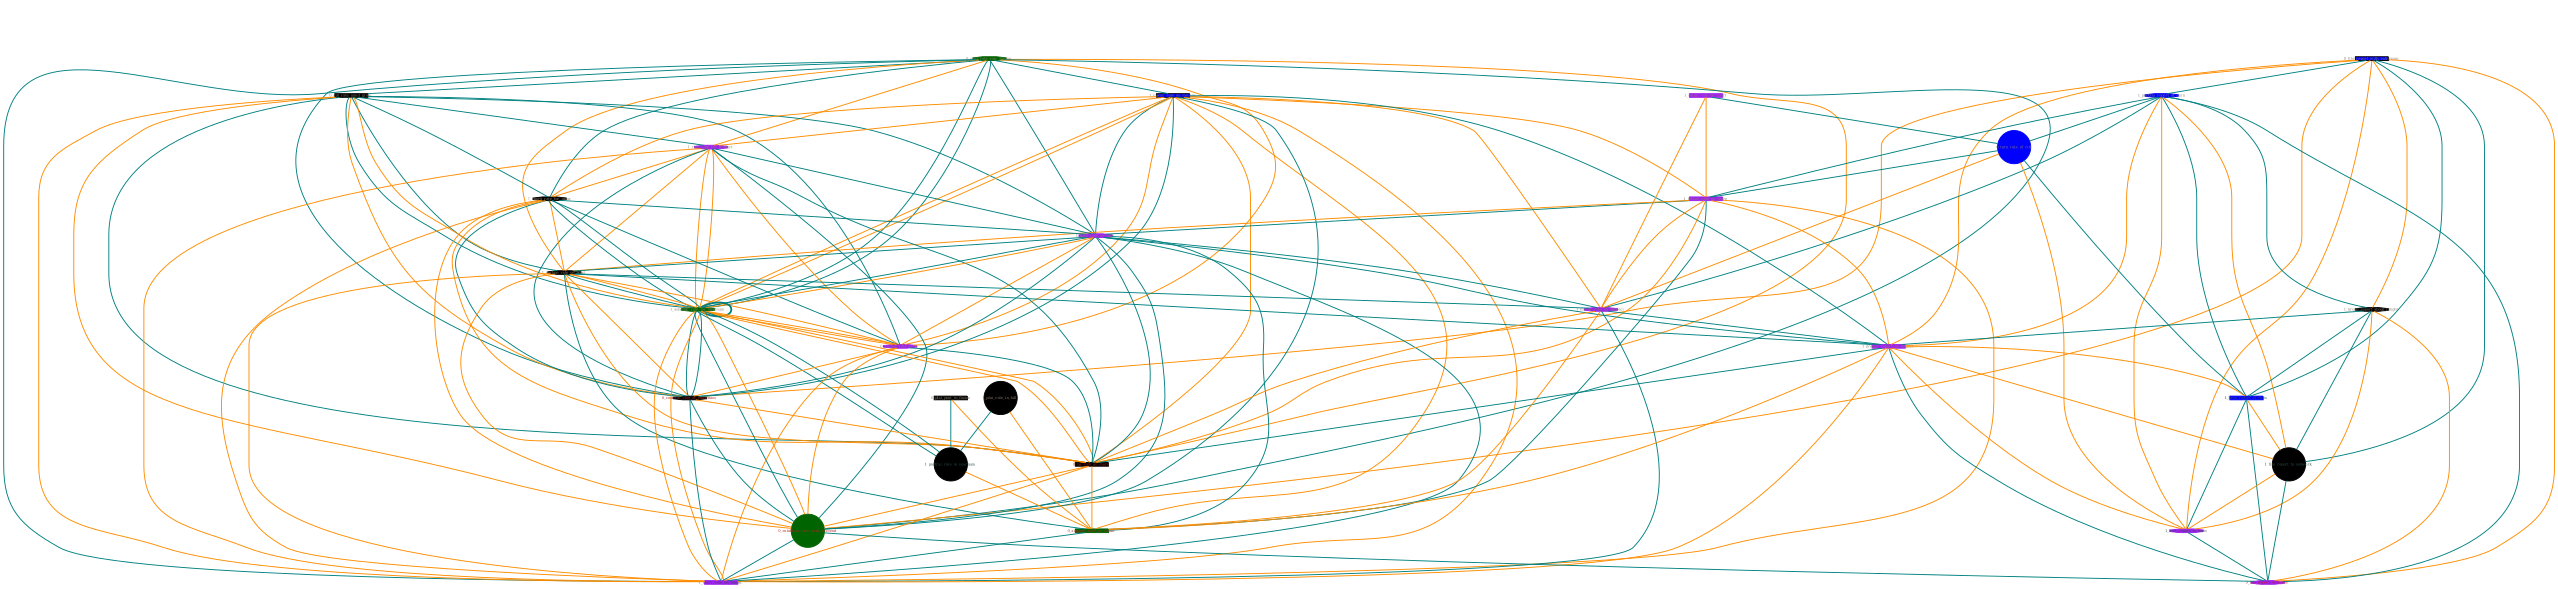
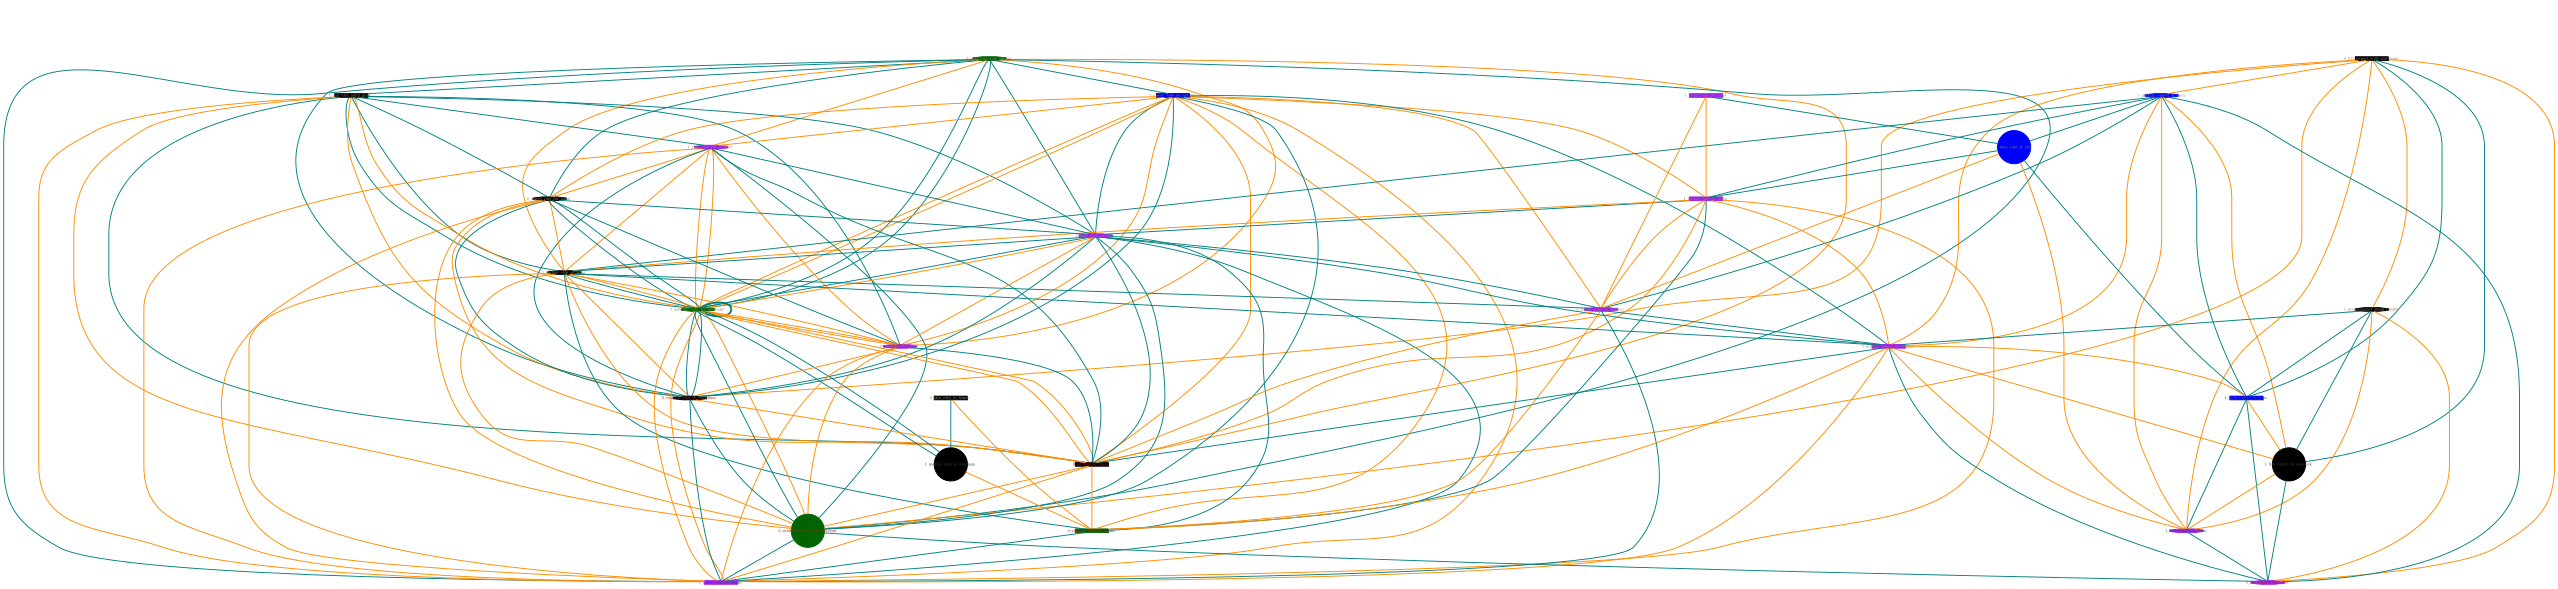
(2372, 59) -> (2372, 59)
(2267, 77) -> (2267, 77)
(2014, 147) -> (2014, 147)
(550, 199) -> (550, 199)
(2267, 204) -> (1363, 183)
(951, 398) -> (951, 398)
(1001, 398) -> none
